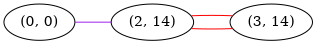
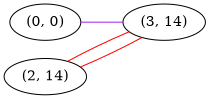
(93, 22) -> (102, 22)
